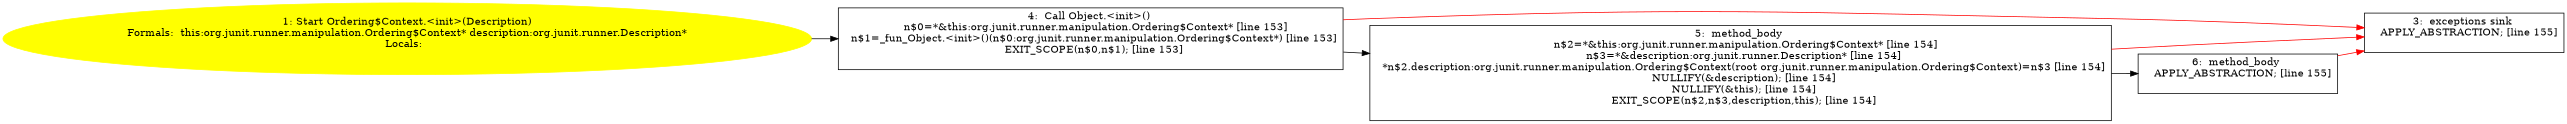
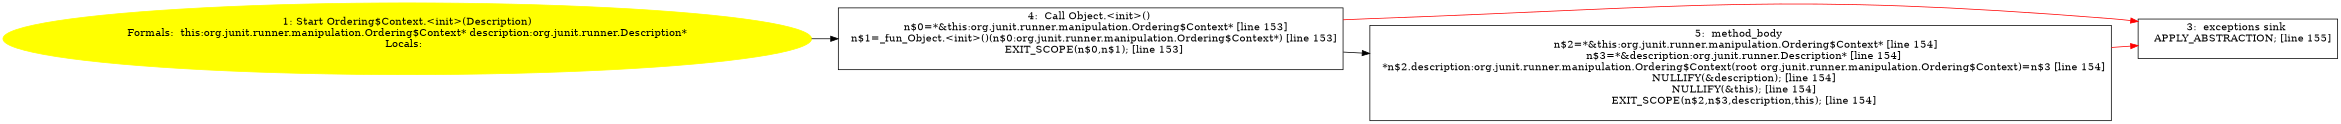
(2238, 74) -> none
